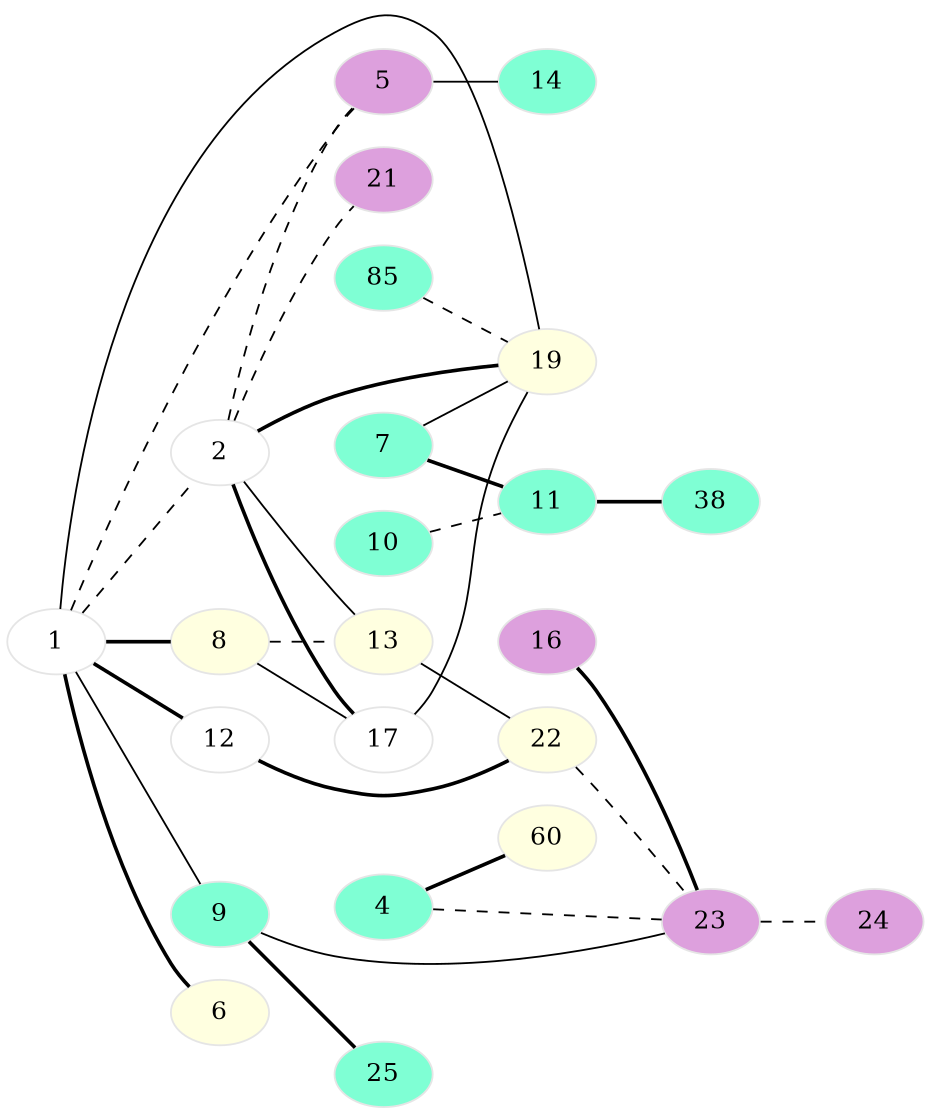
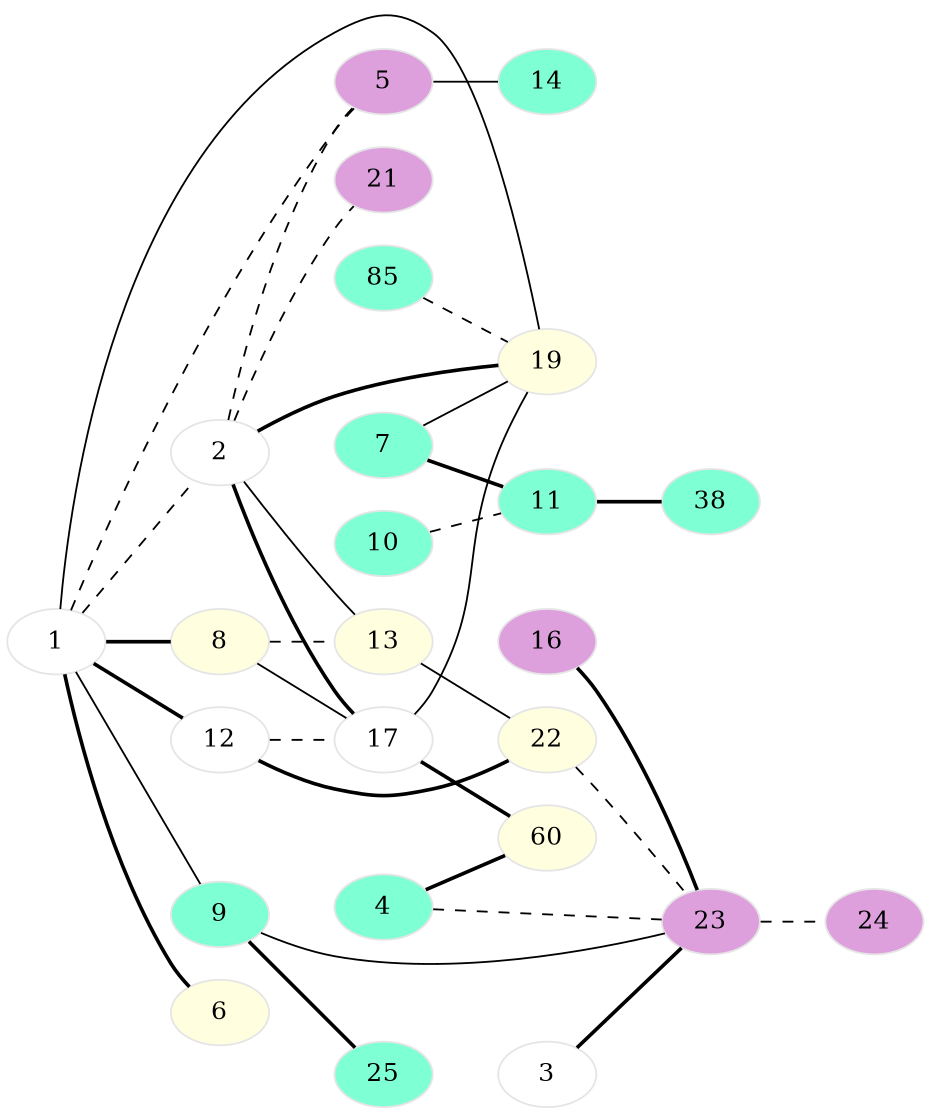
none -> (302, 740)
none -> (468, 790)
none -> (547, 1074)
